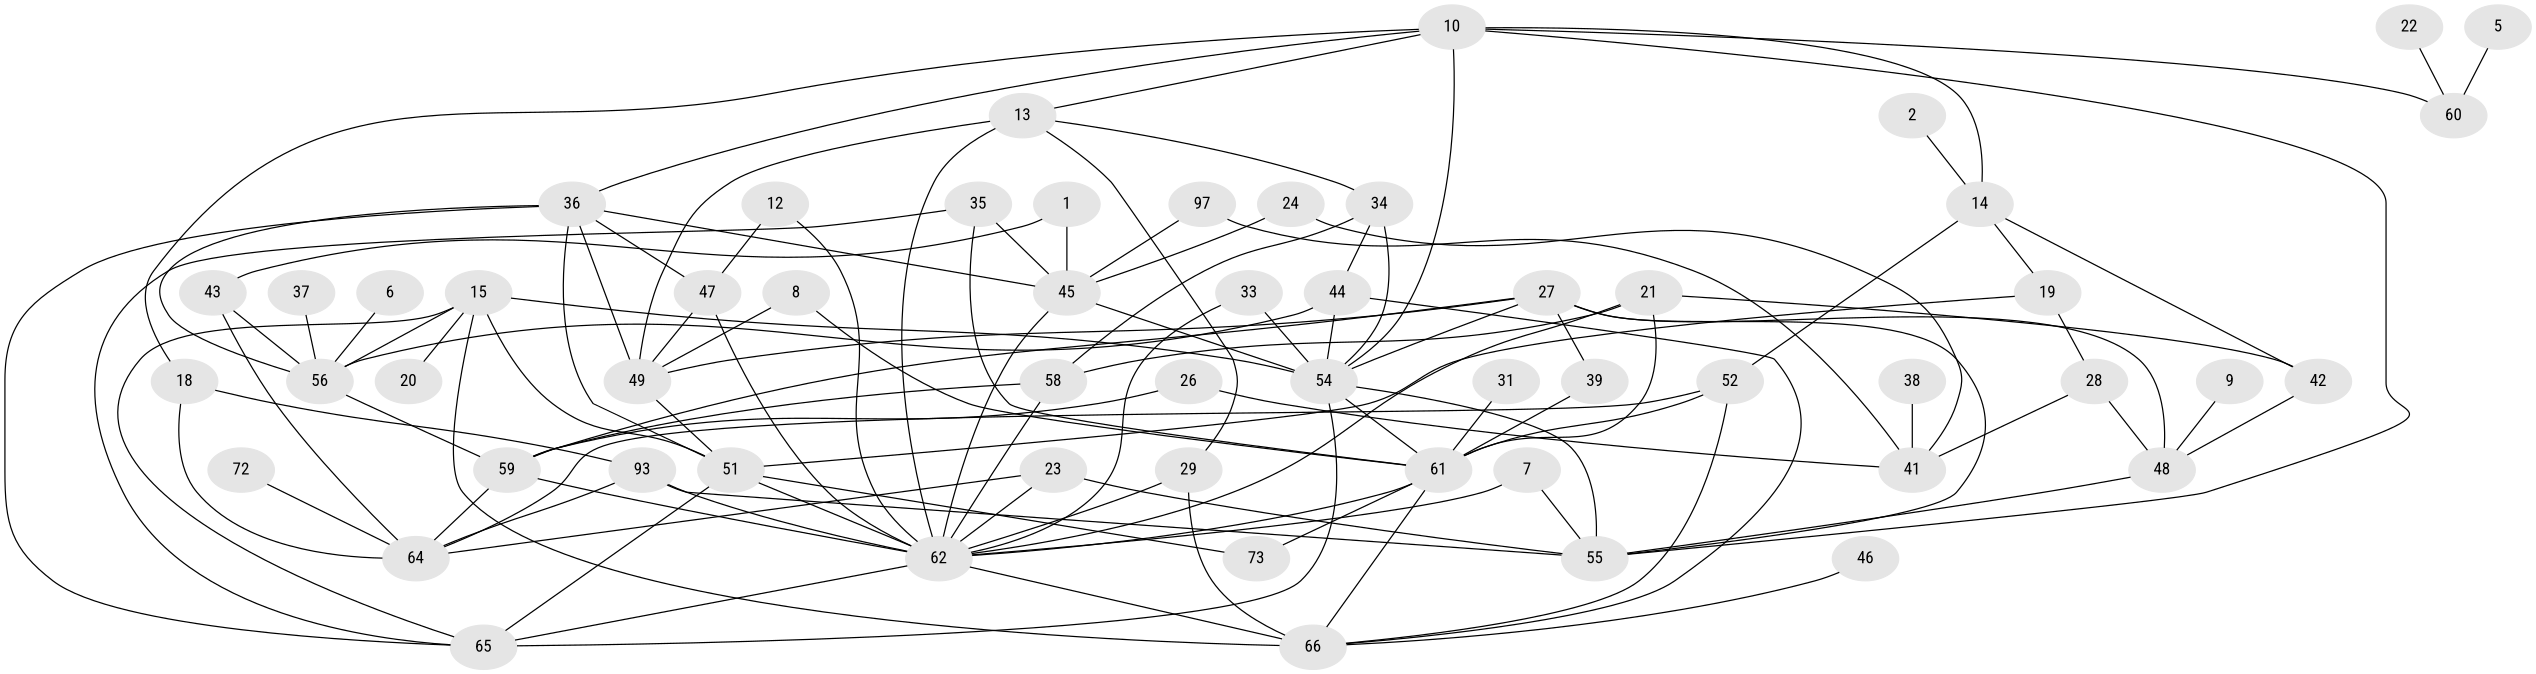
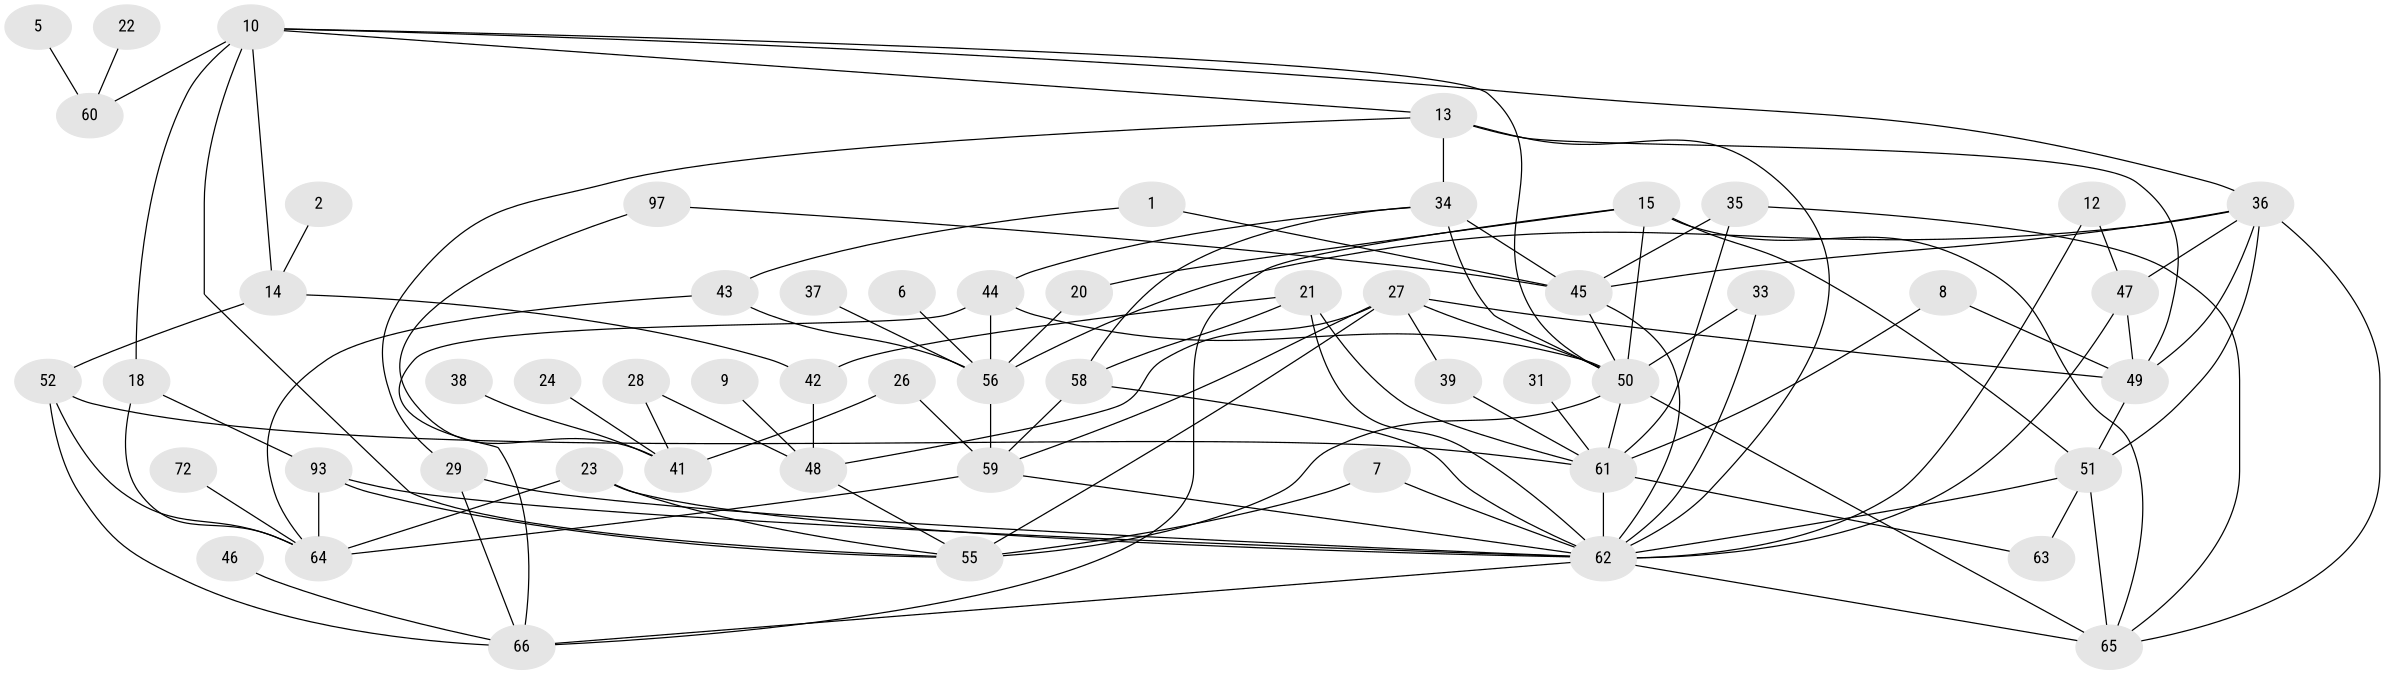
(1181, 252) -> (1507, 246)
(2048, 293) -> none
(399, 337) -> (1035, 337)
(1324, 381) -> (1626, 381)
(1256, 559) -> (2041, 559)
(1376, 559) -> none
